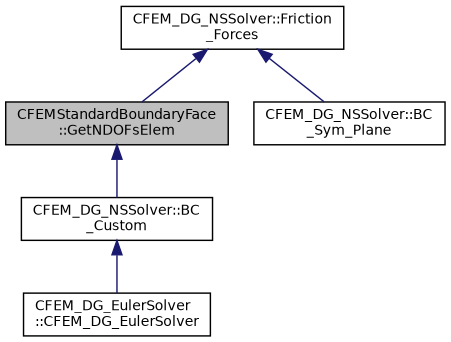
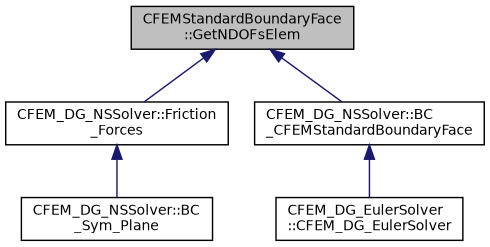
(169, 80) -> (174, 80)
(117, 219) -> (369, 123)
